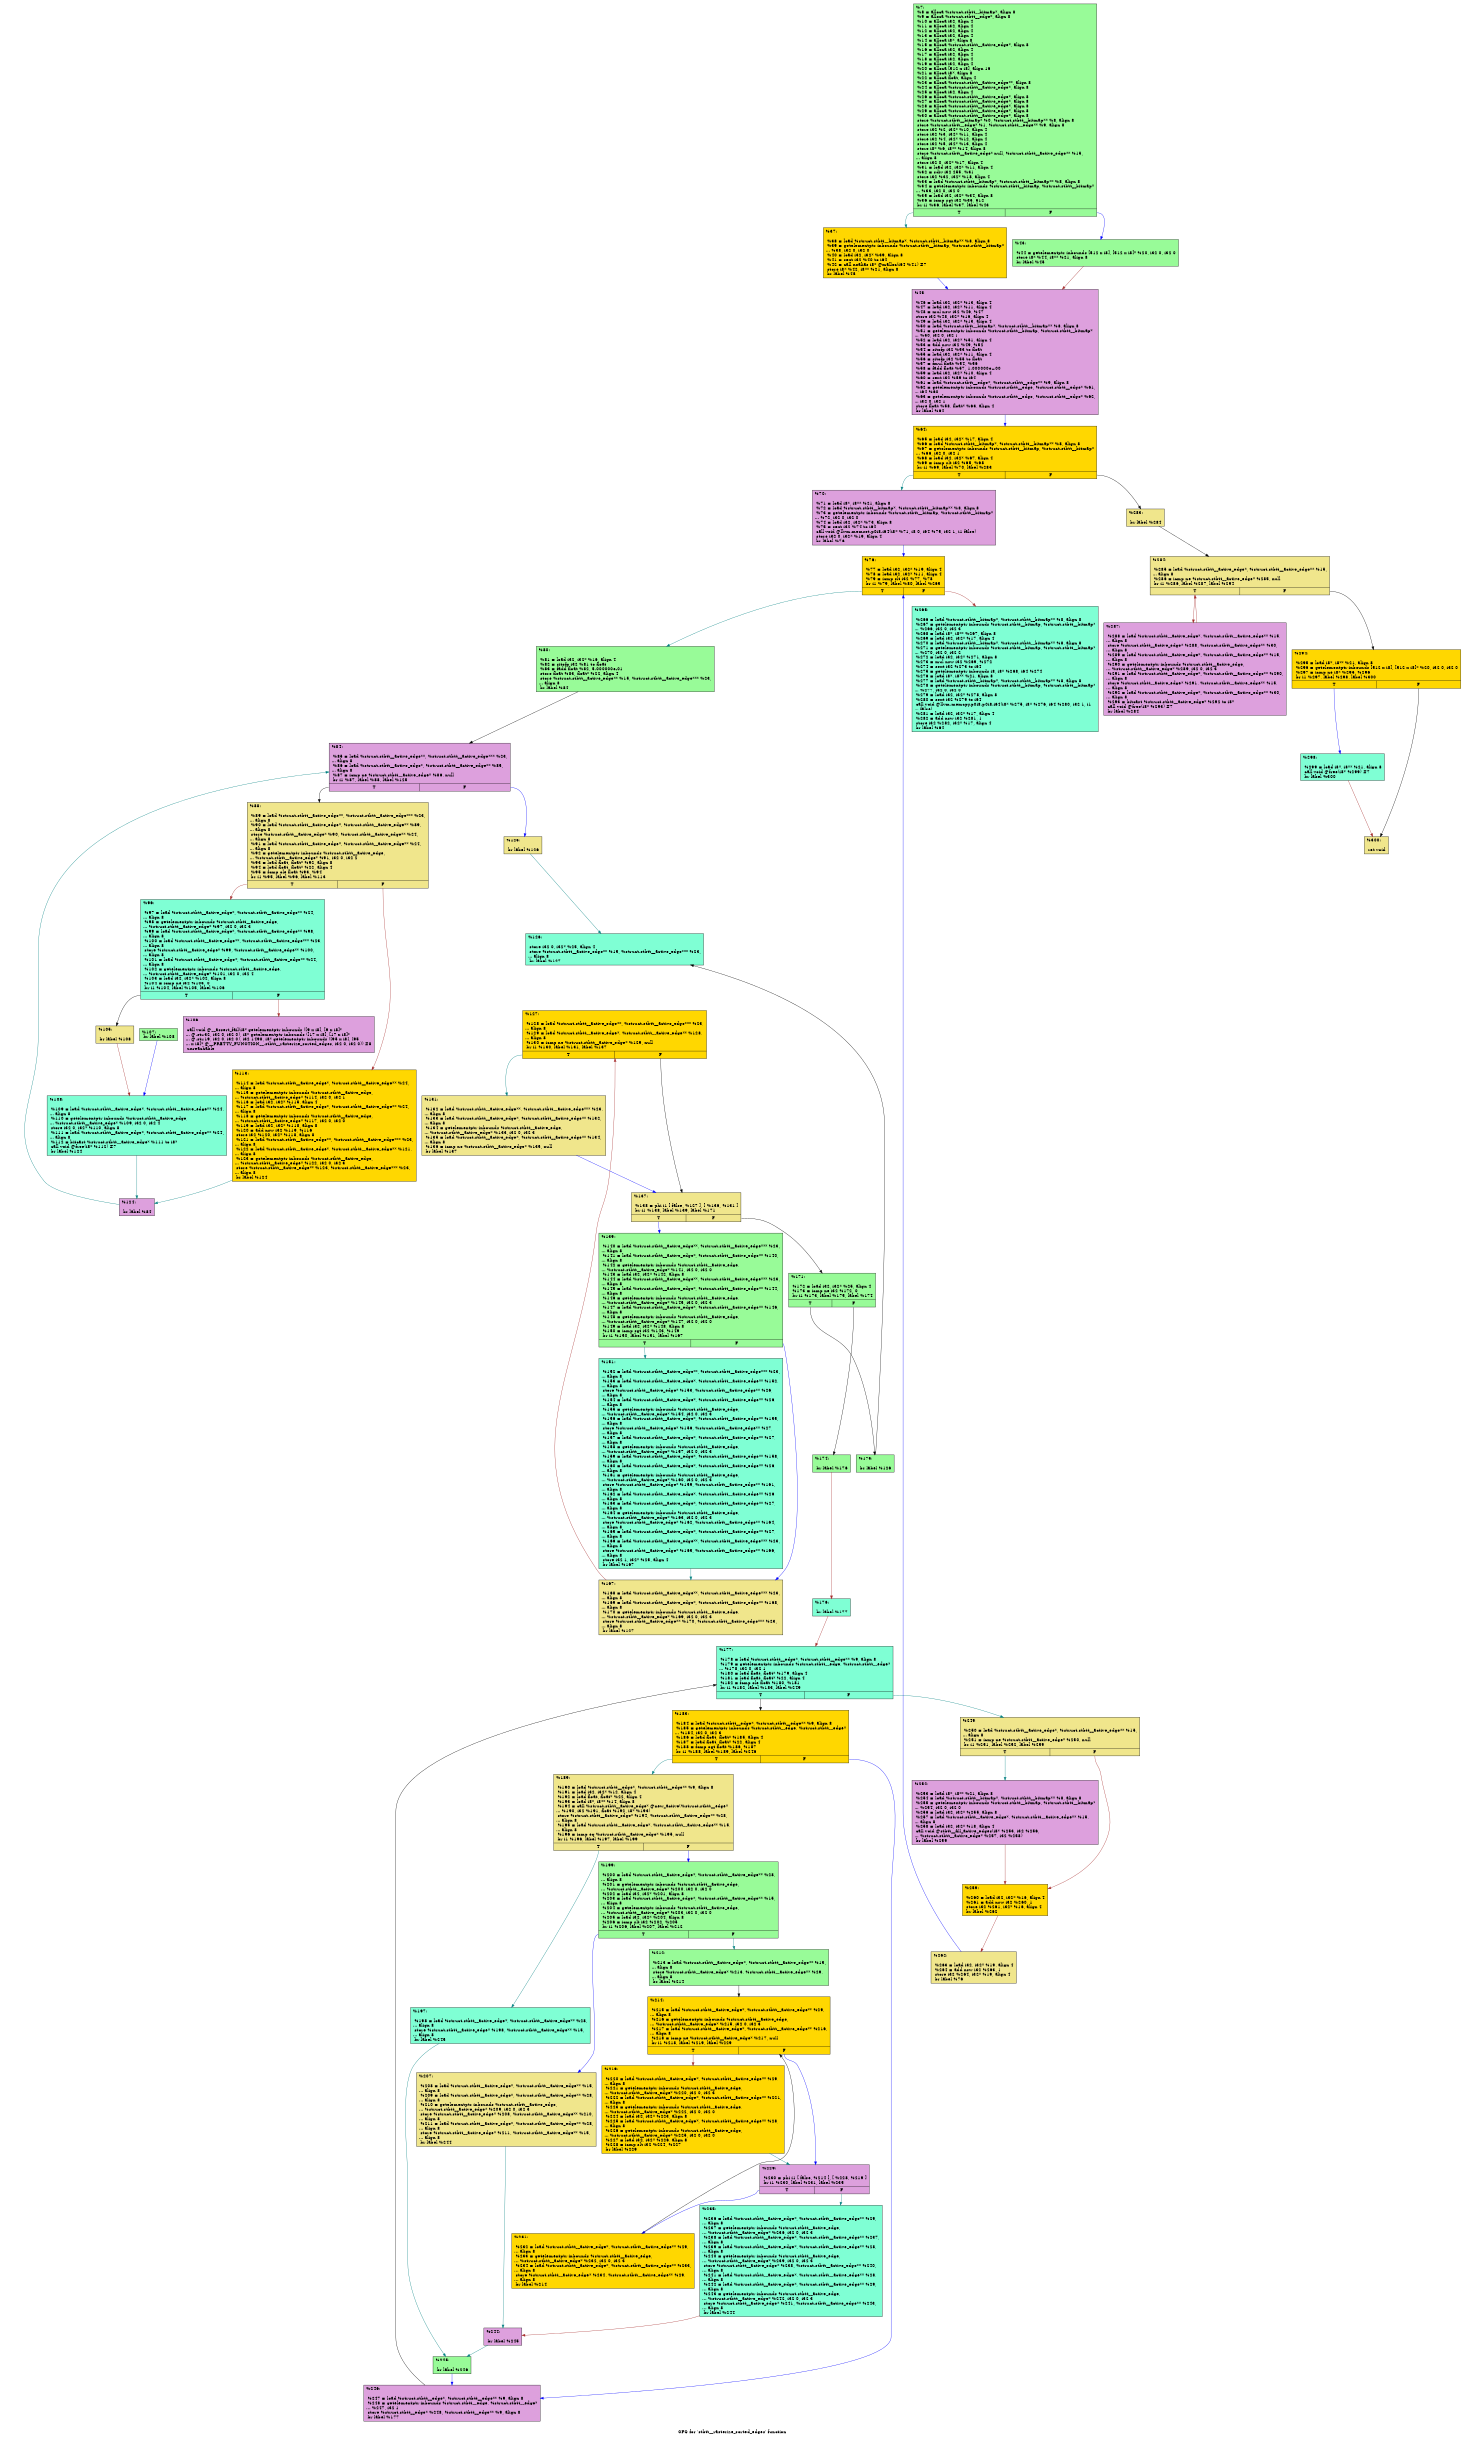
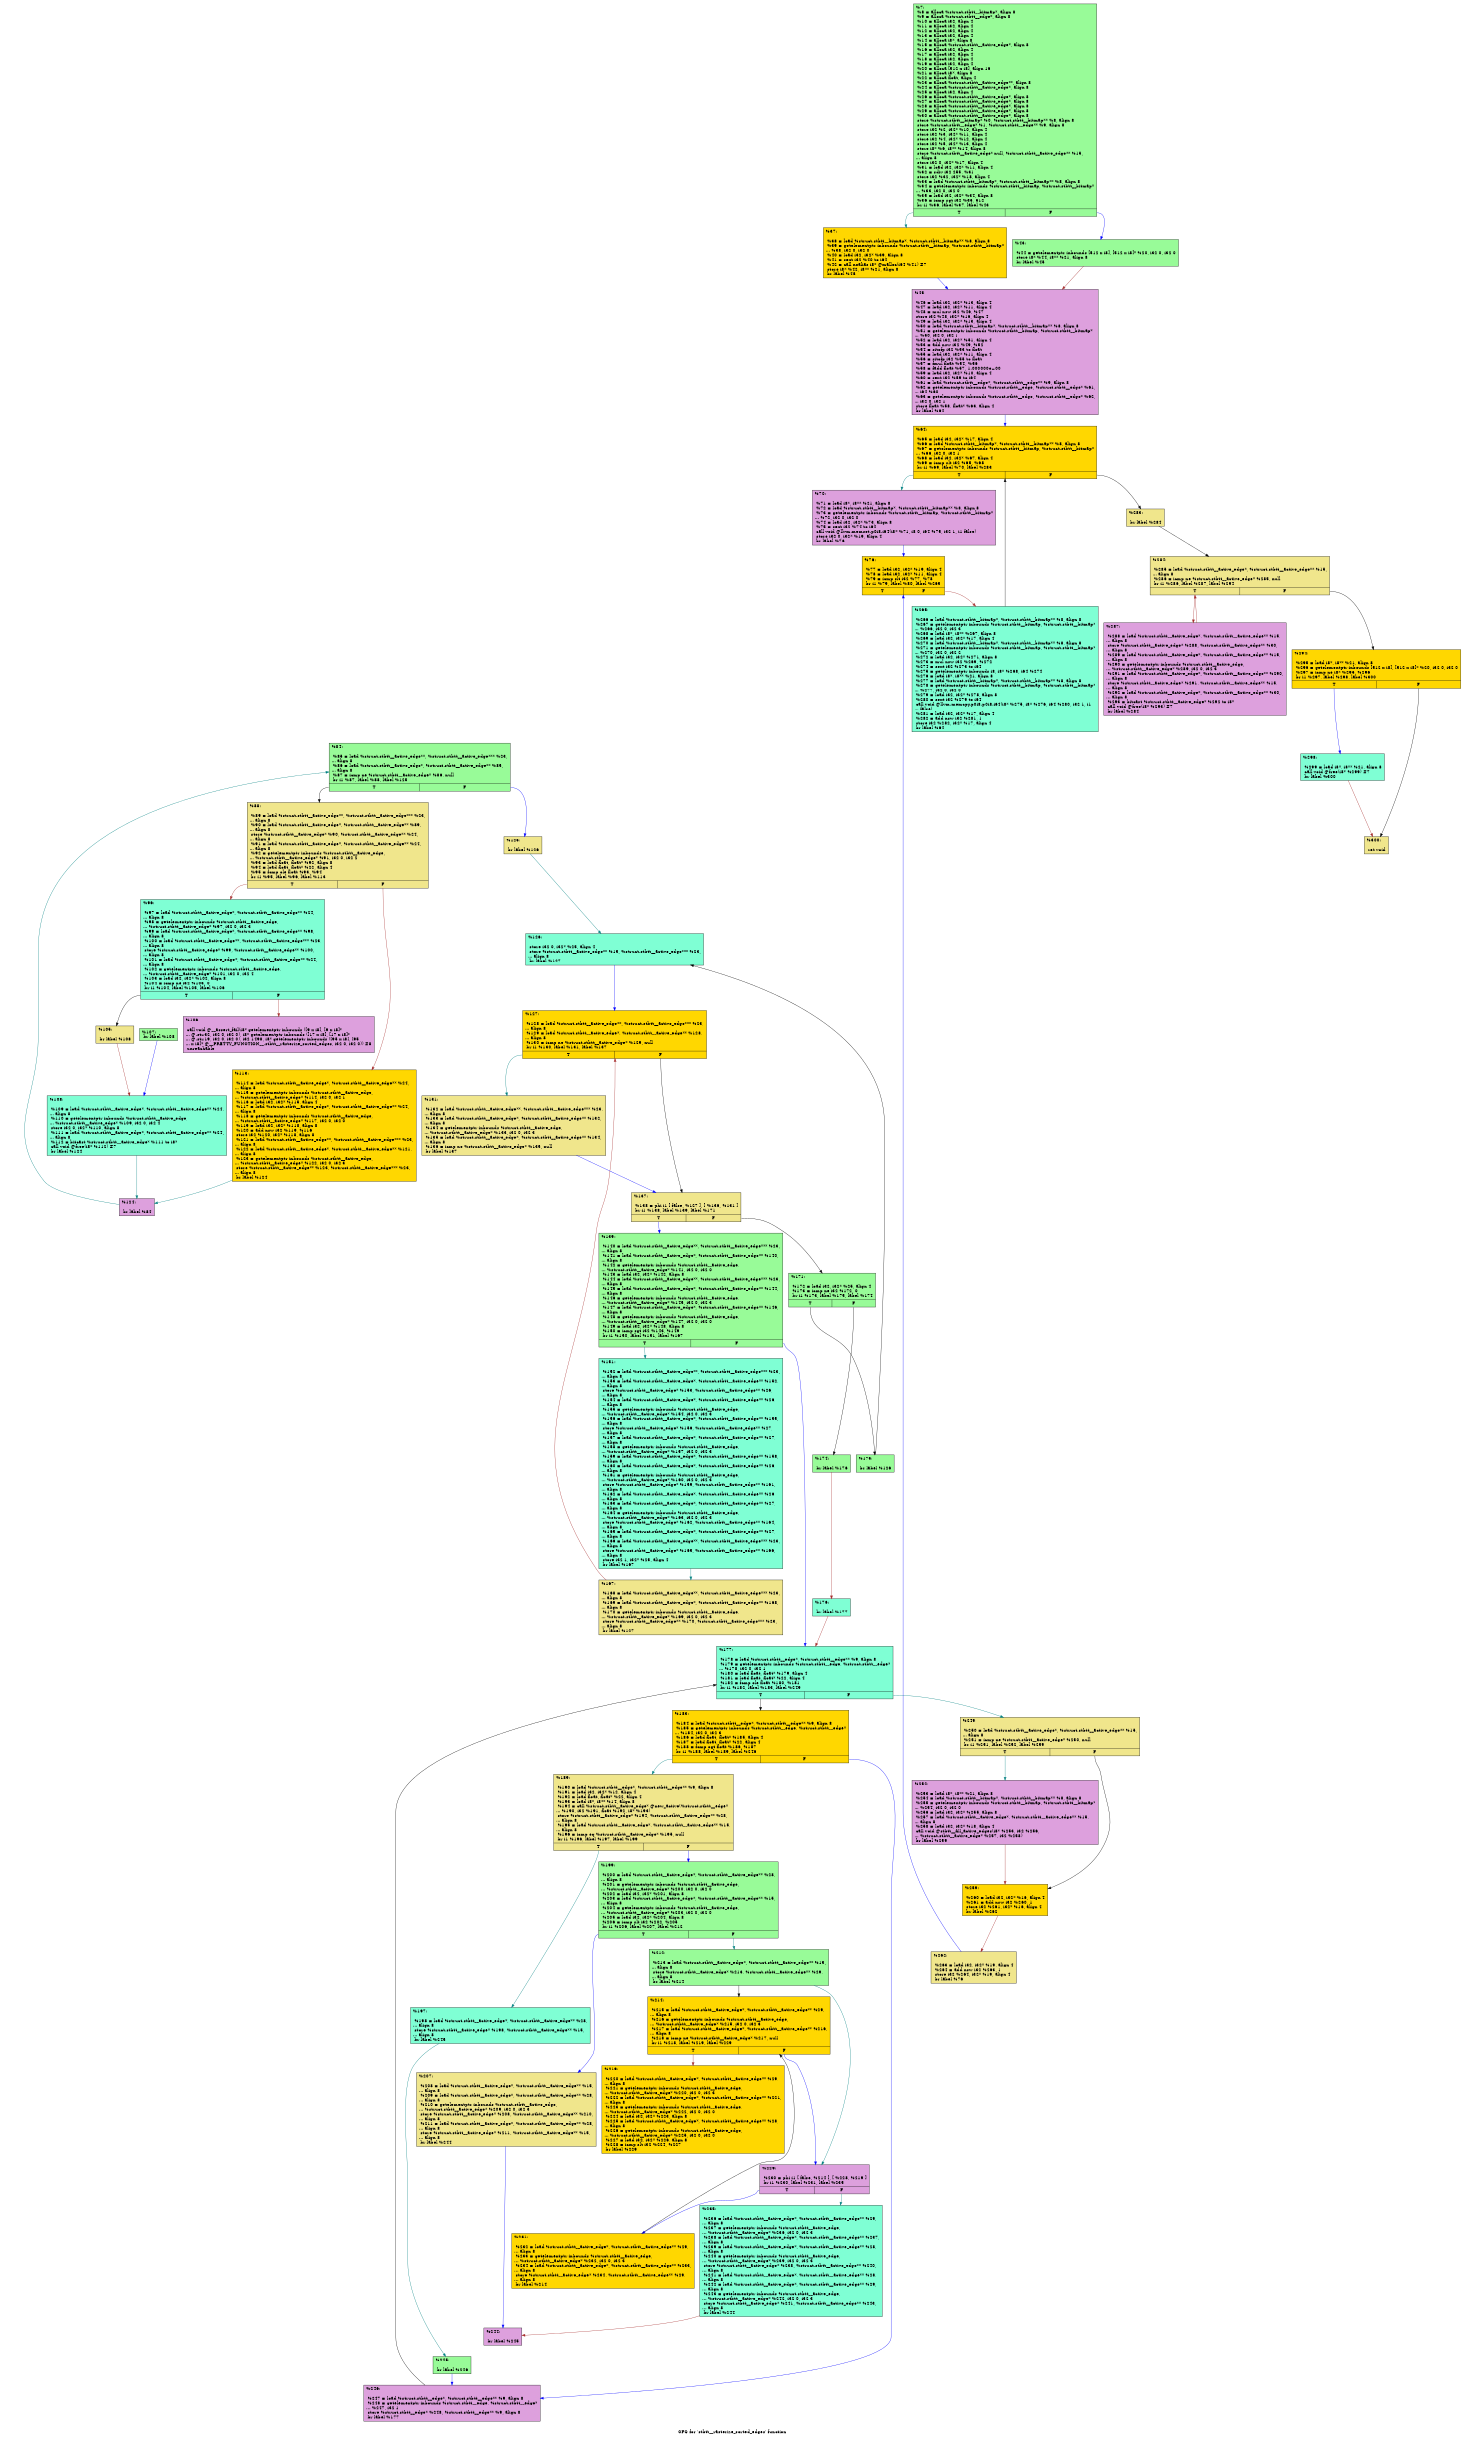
none -> (1005, 544)
(625, 669) -> none
(420, 767) -> (420, 767)
none -> (615, 986)
(796, 1462) -> (805, 1490)
(1108, 1835) -> (1108, 1835)
(778, 2158) -> (850, 2069)
(504, 2236) -> (504, 2236)
(479, 2350) -> none
